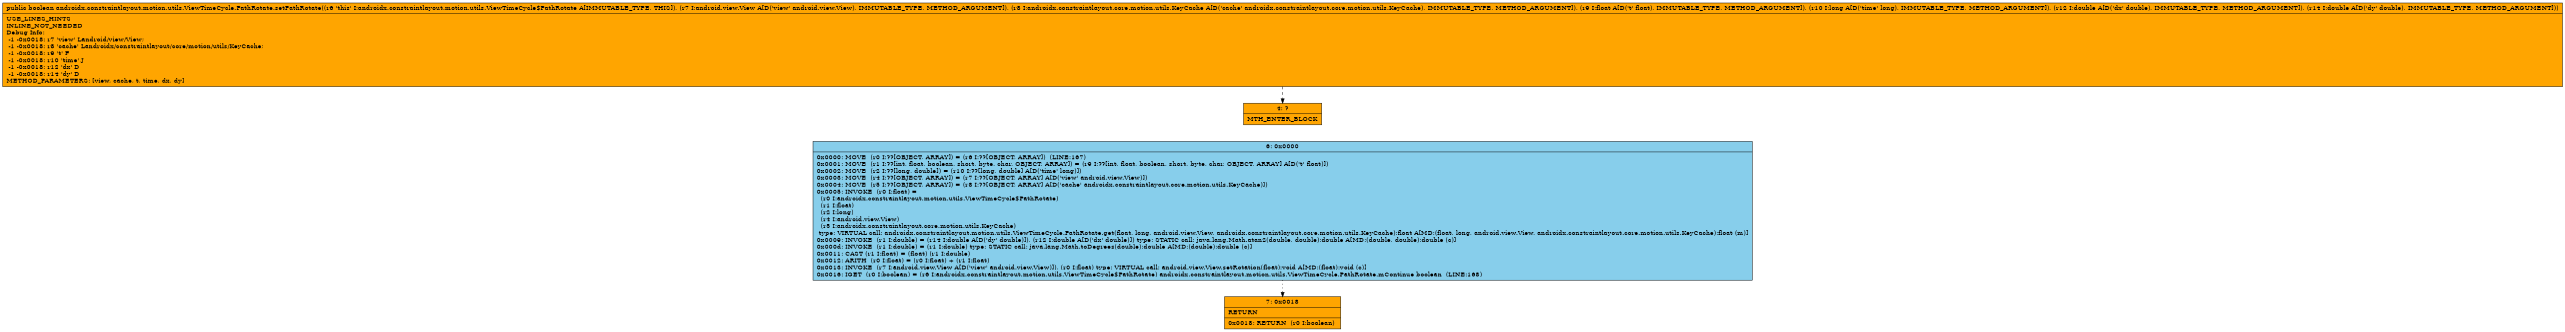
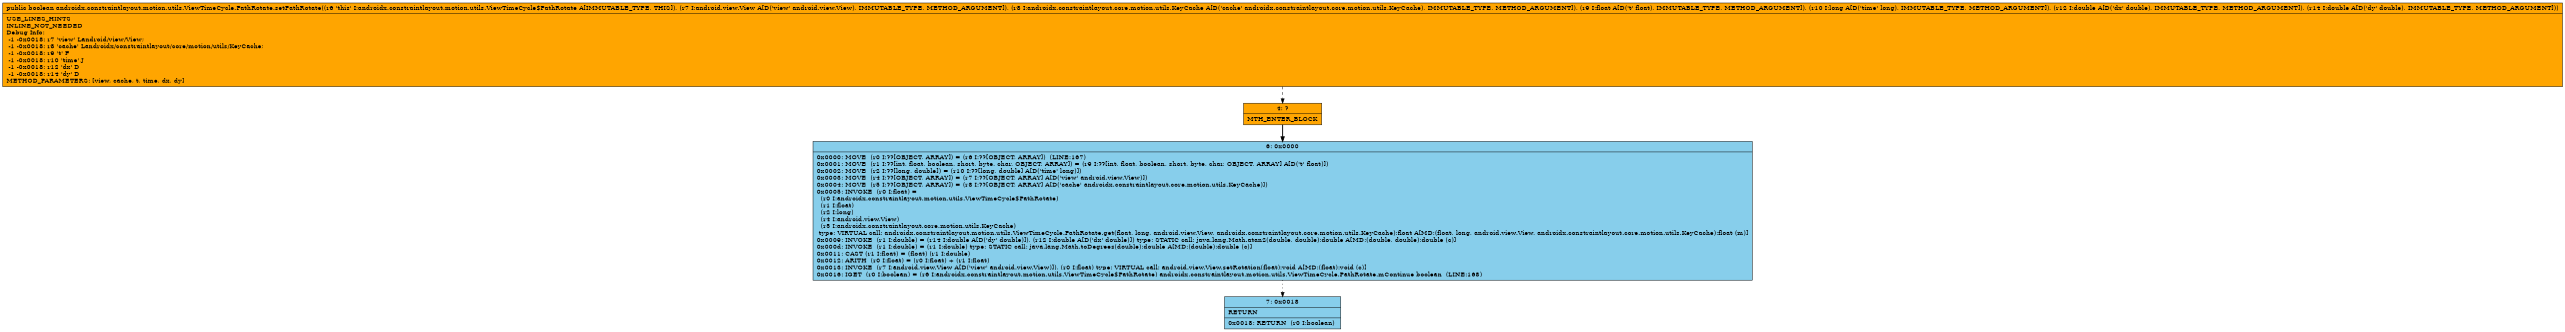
none -> (1283, 131)
(1283, 313) -> (1283, 313)
